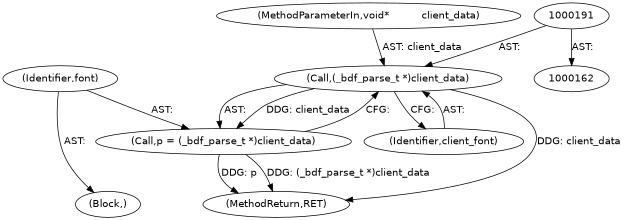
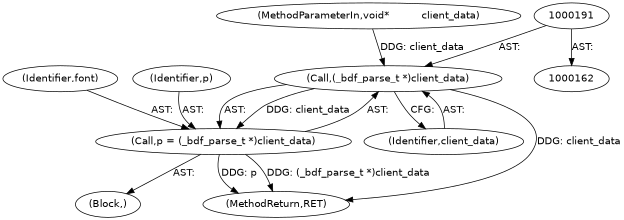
(422, 47) -> (422, 47)
none -> (182, 79)
(380, 110) -> (380, 110)
(444, 142) -> (444, 142)
(61, 144) -> (167, 172)
